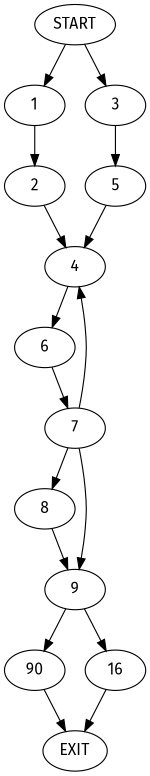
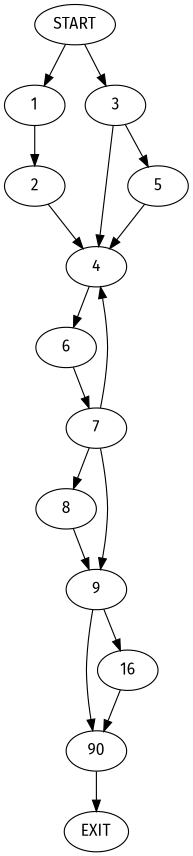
none -> (107, 180)
(98, 705) -> (114, 705)
